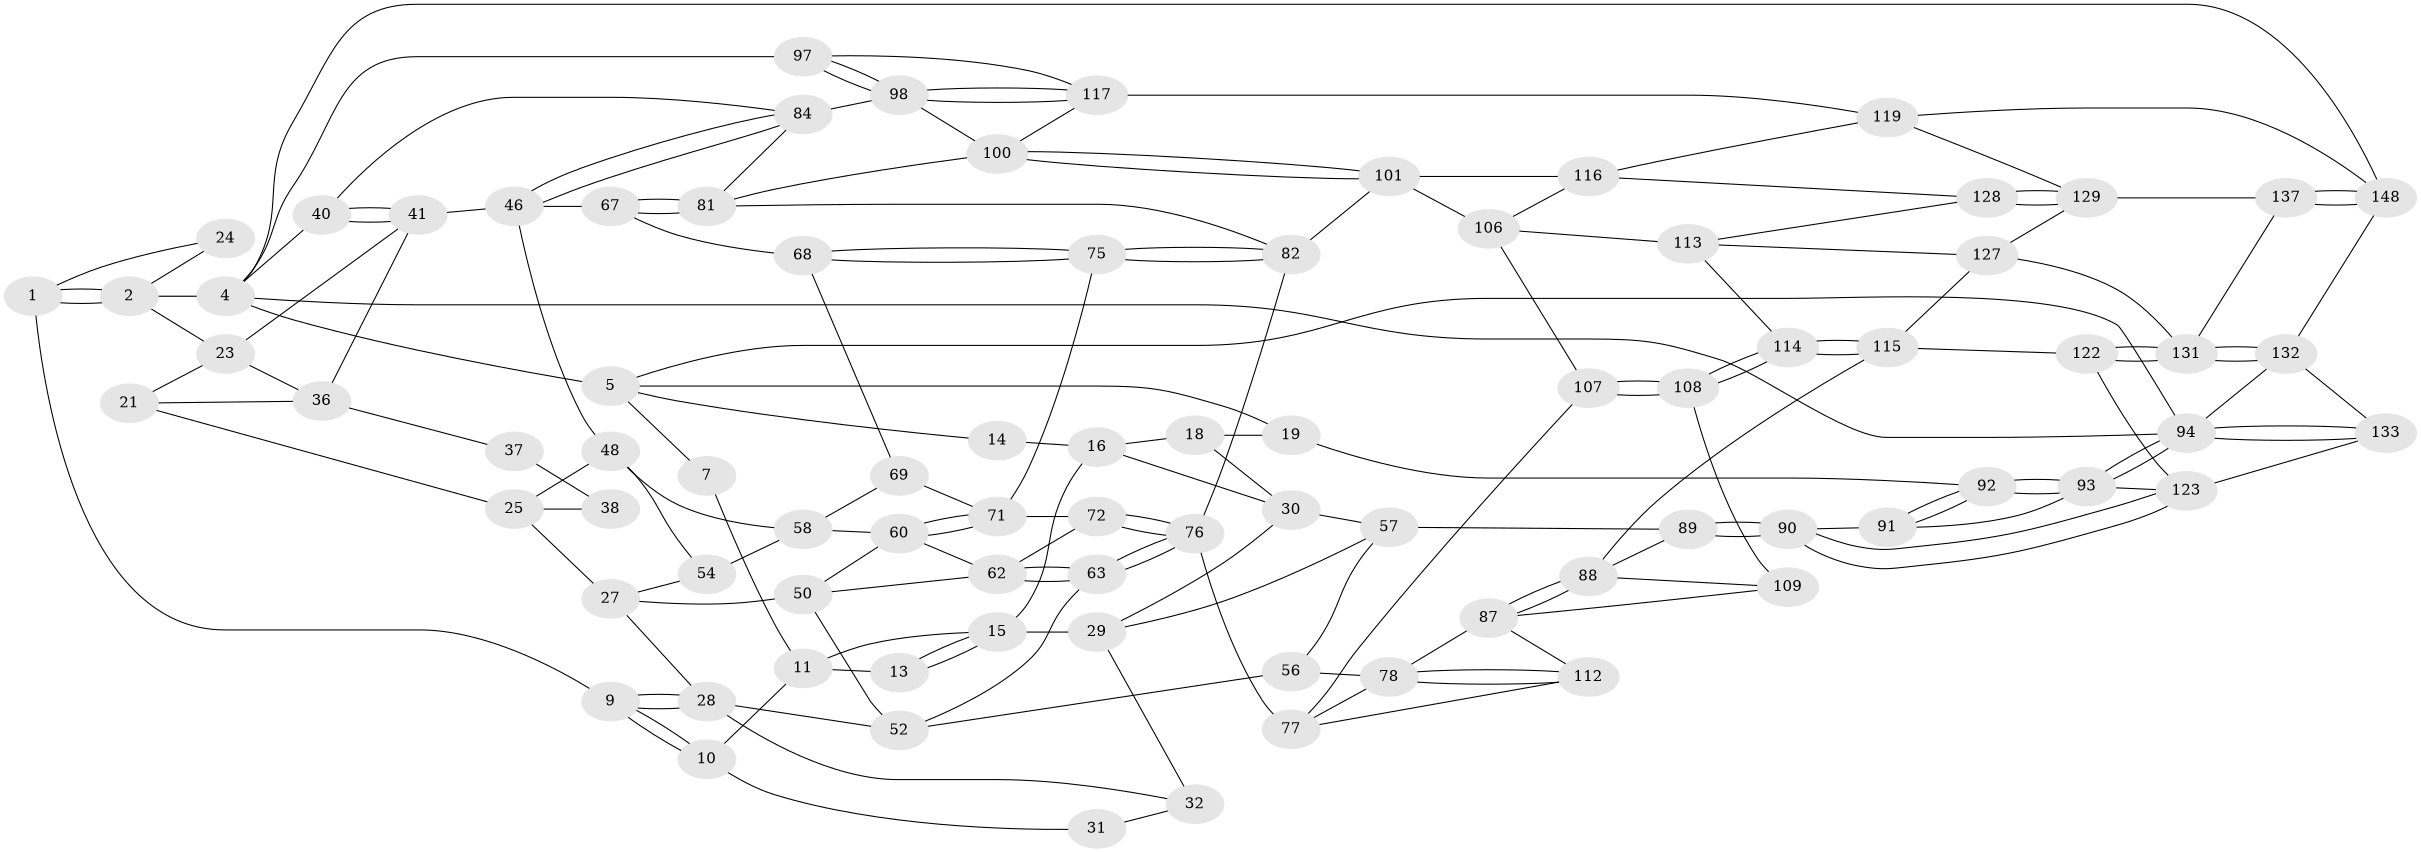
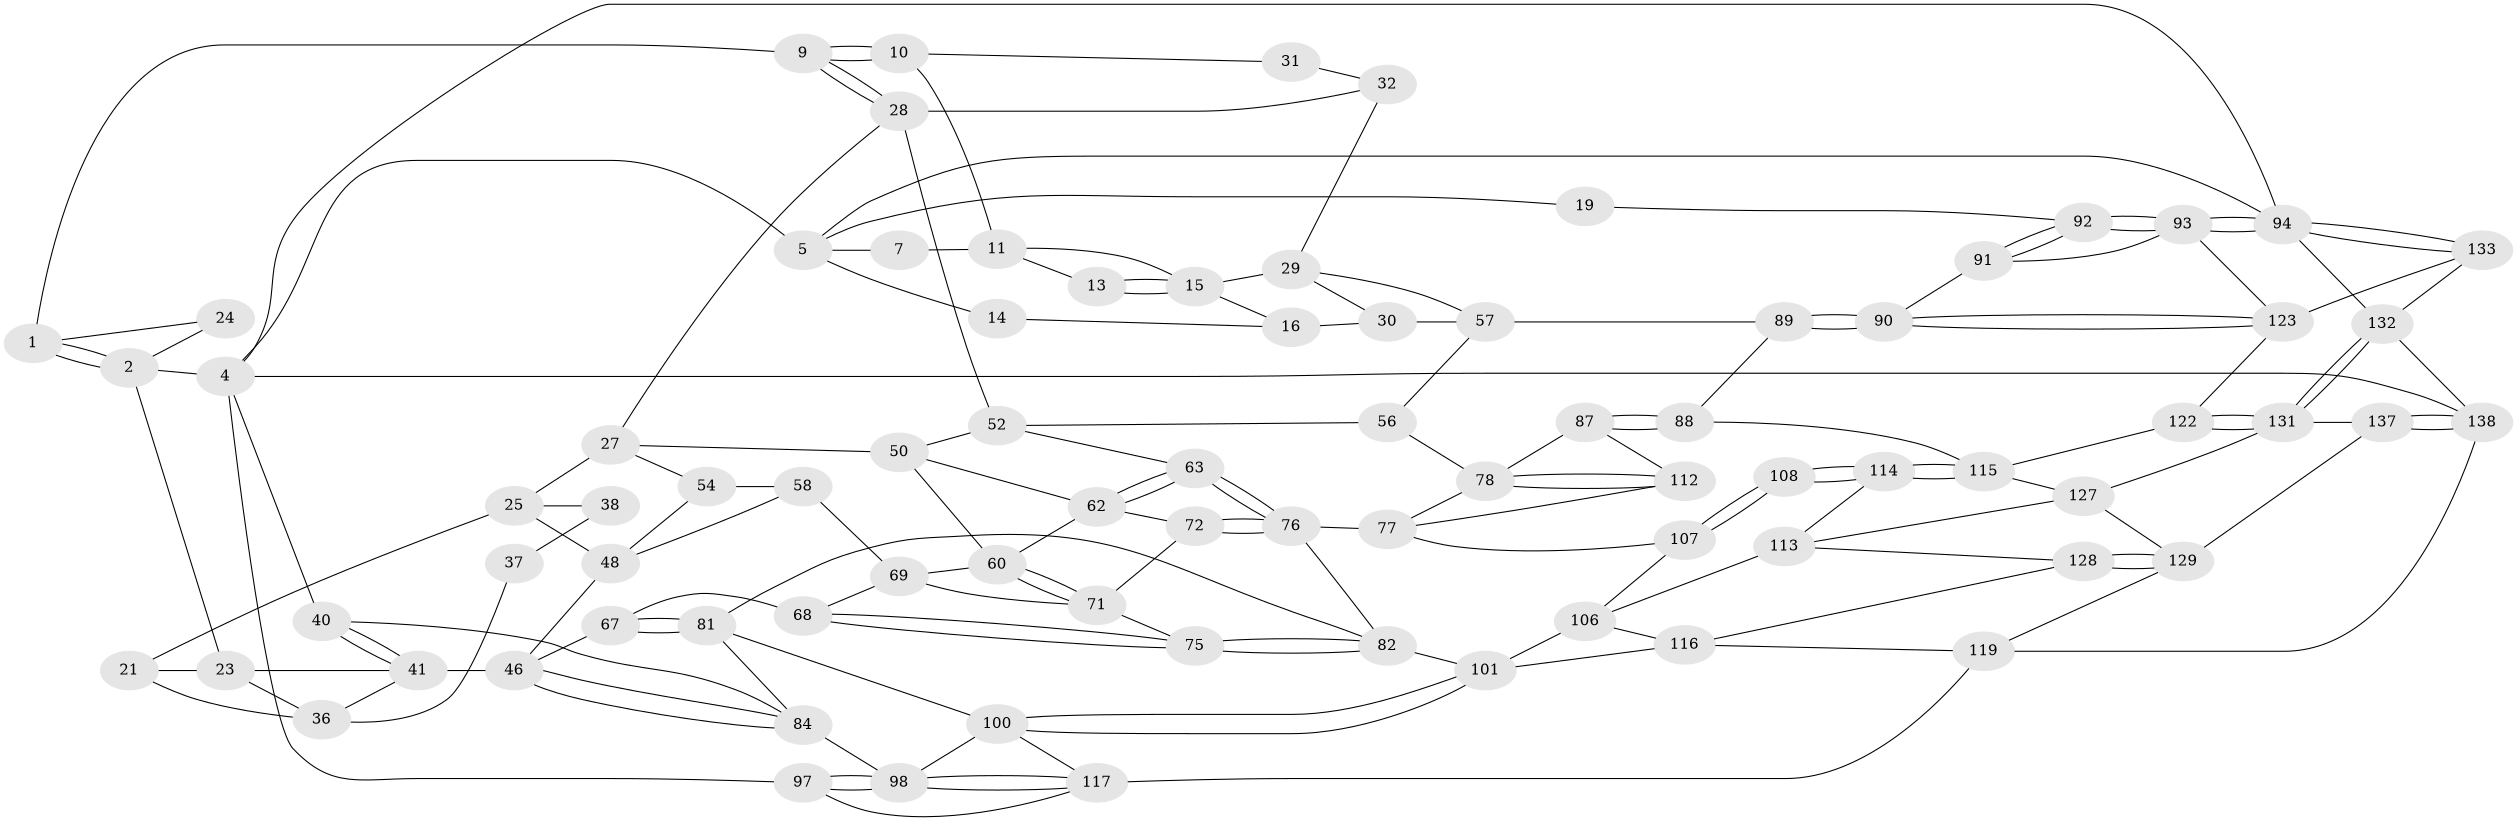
(2386, 198) -> (2482, 422)
(1195, 435) -> none
(851, 532) -> (948, 571)
(1788, 587) -> none
